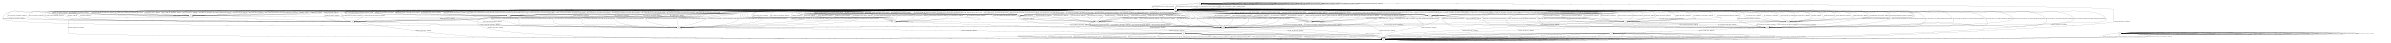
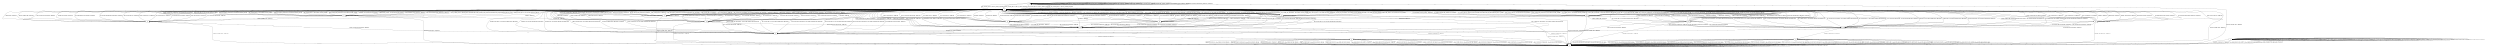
(1671, 19) -> (1599, 19)
none -> (928, 30)
